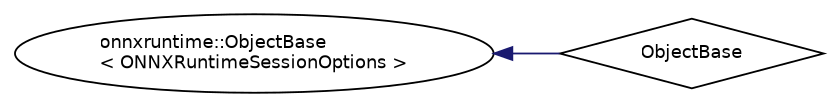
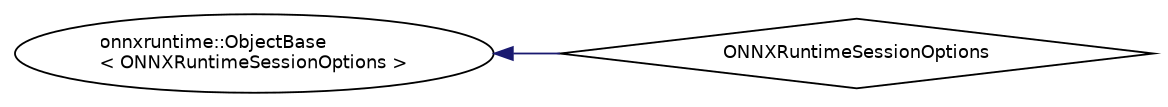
(692, 54) -> (857, 54)
